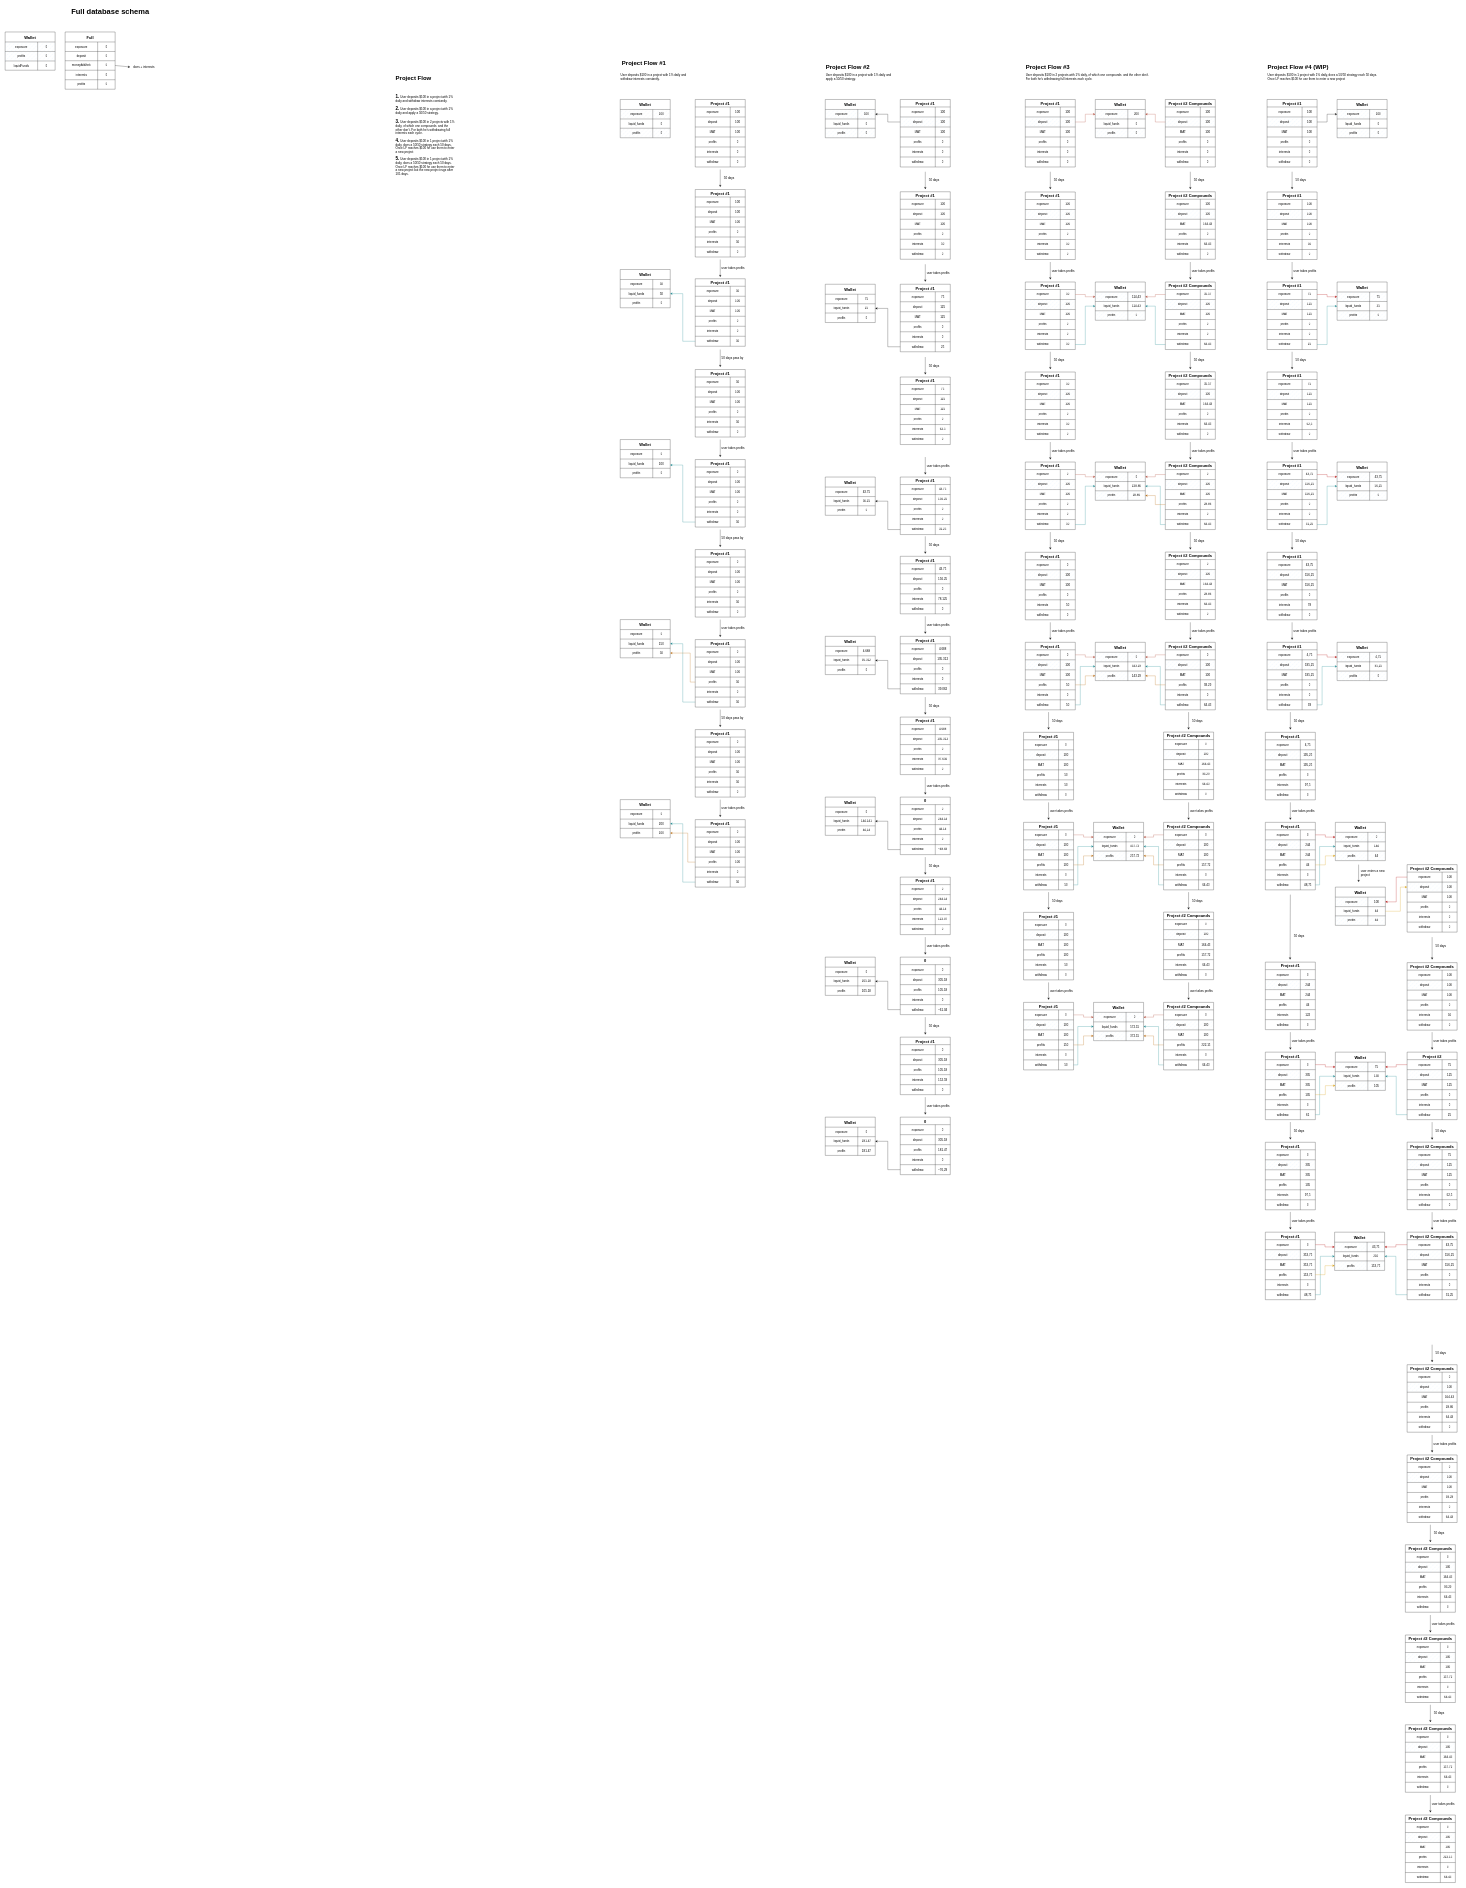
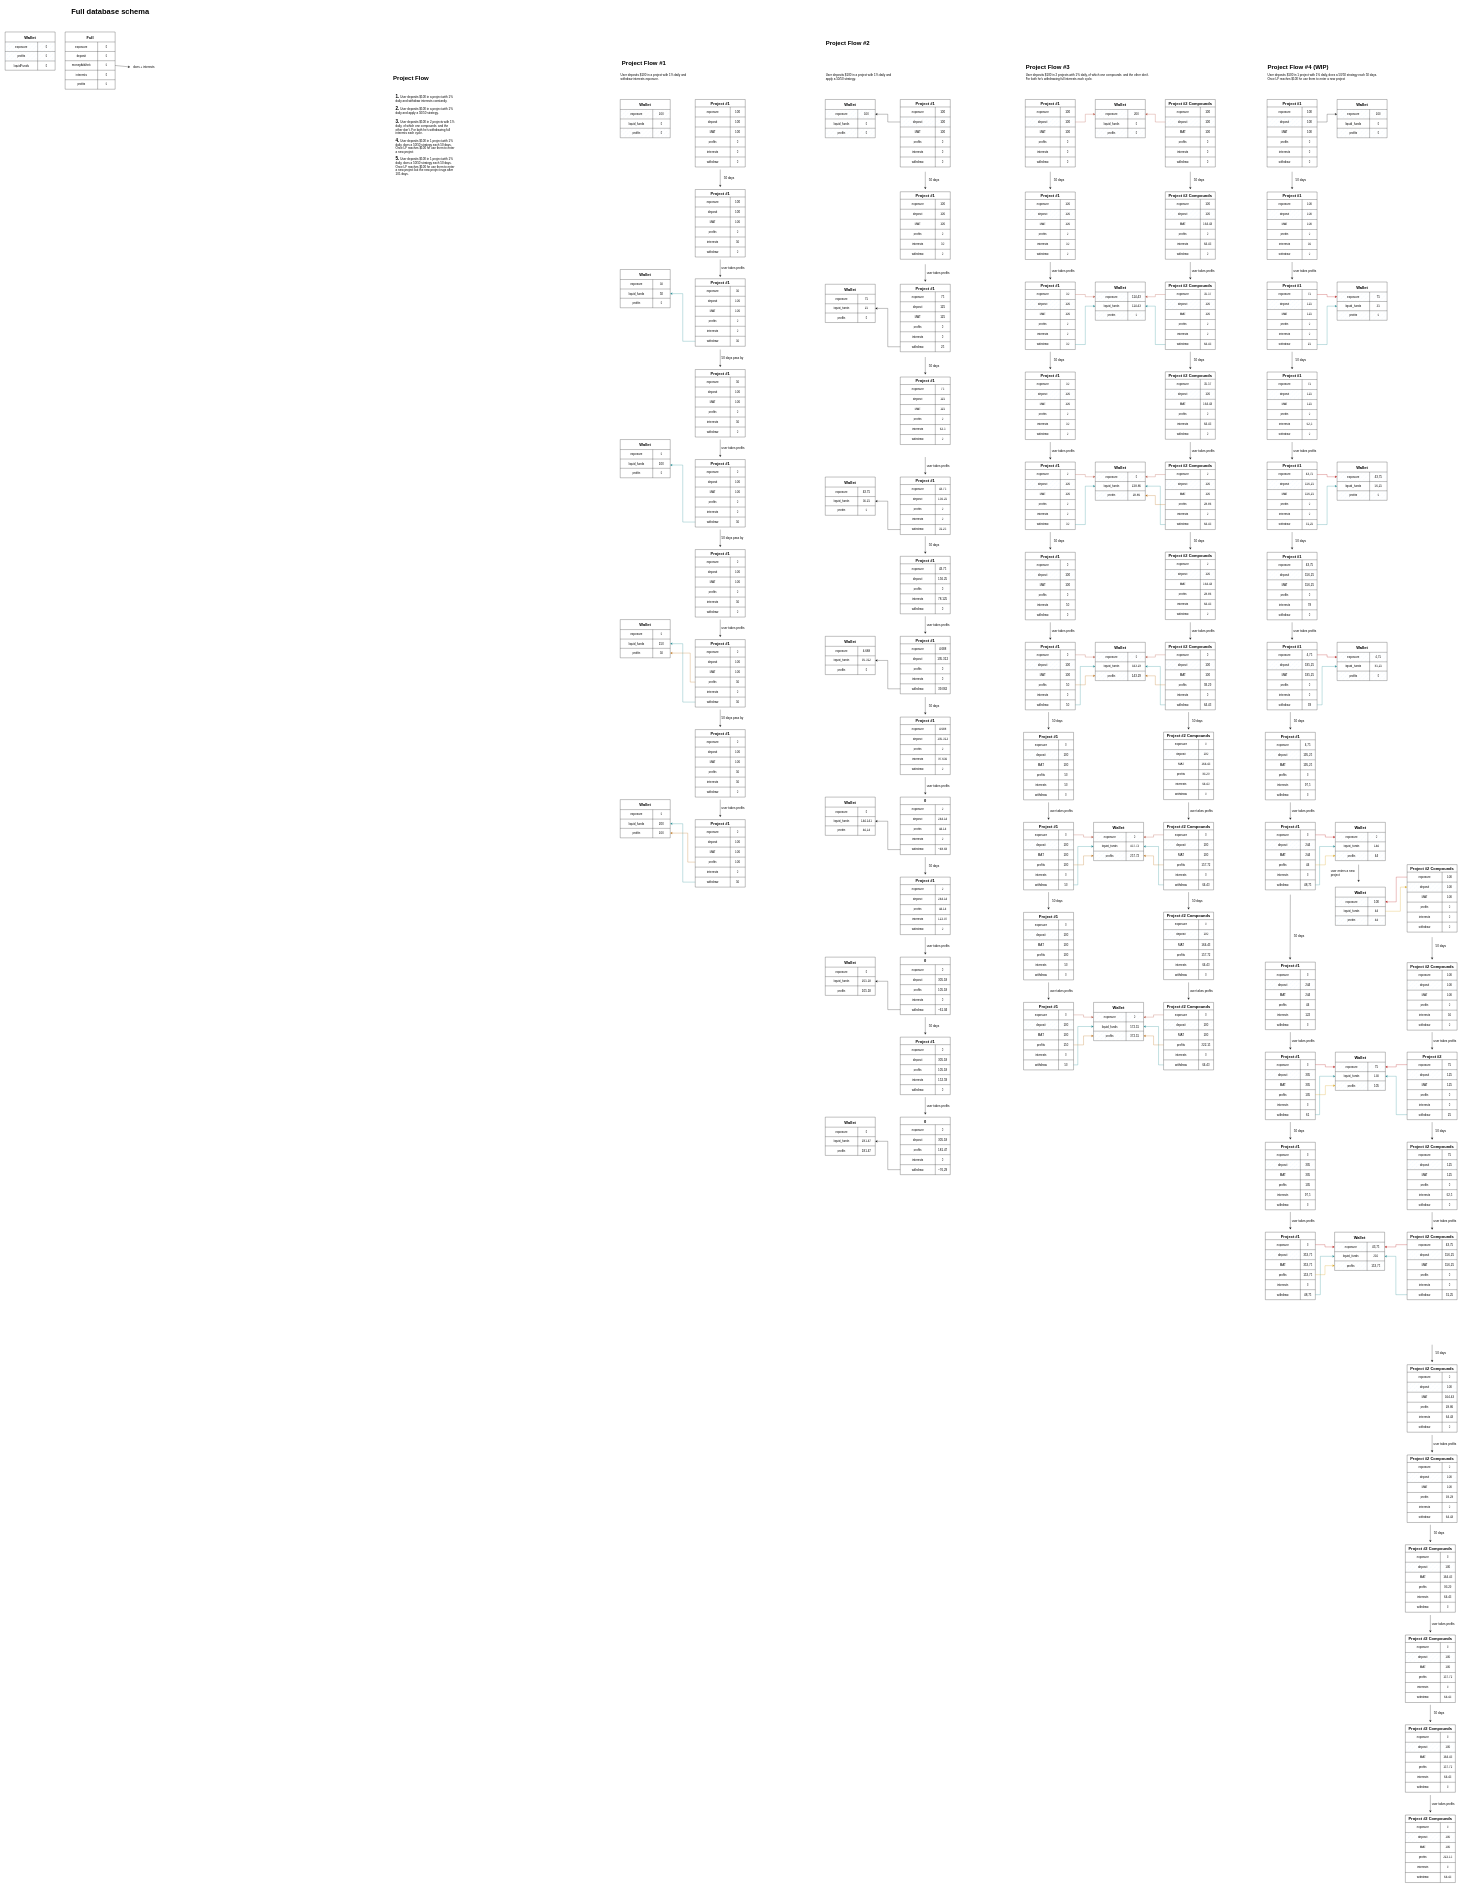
(850, 67) -> (850, 43)
(656, 77) -> (656, 77)
(415, 78) -> (413, 78)
(1375, 873) -> (1345, 873)
